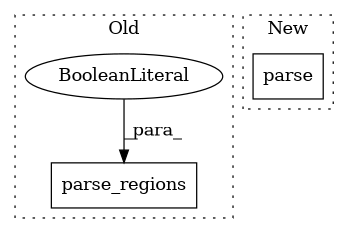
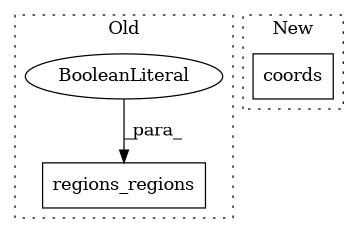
(288, 76) -> (293, 76)
(124, 185) -> (124, 185)
